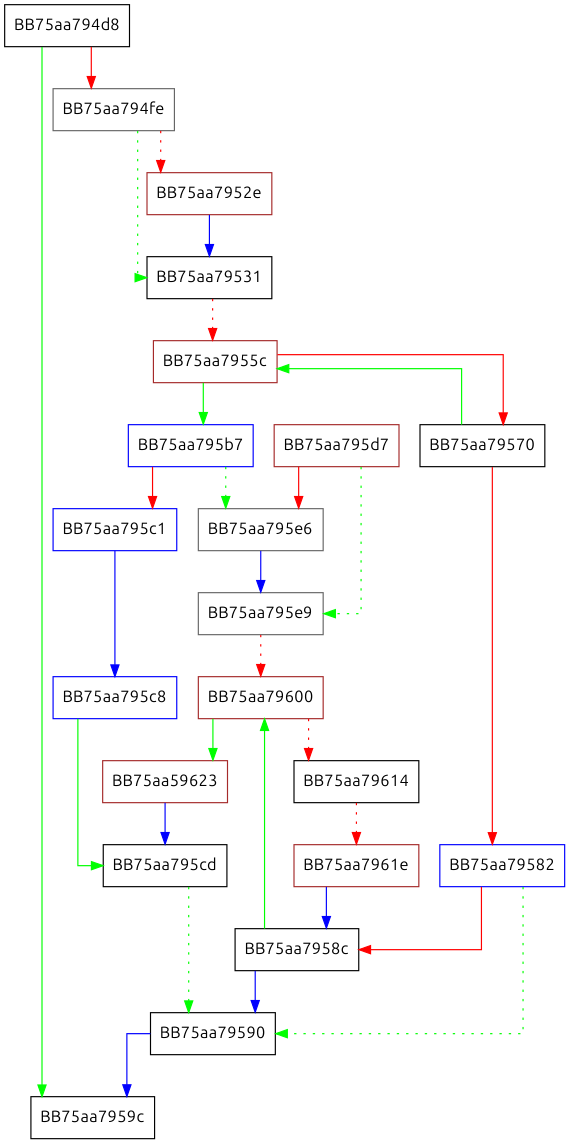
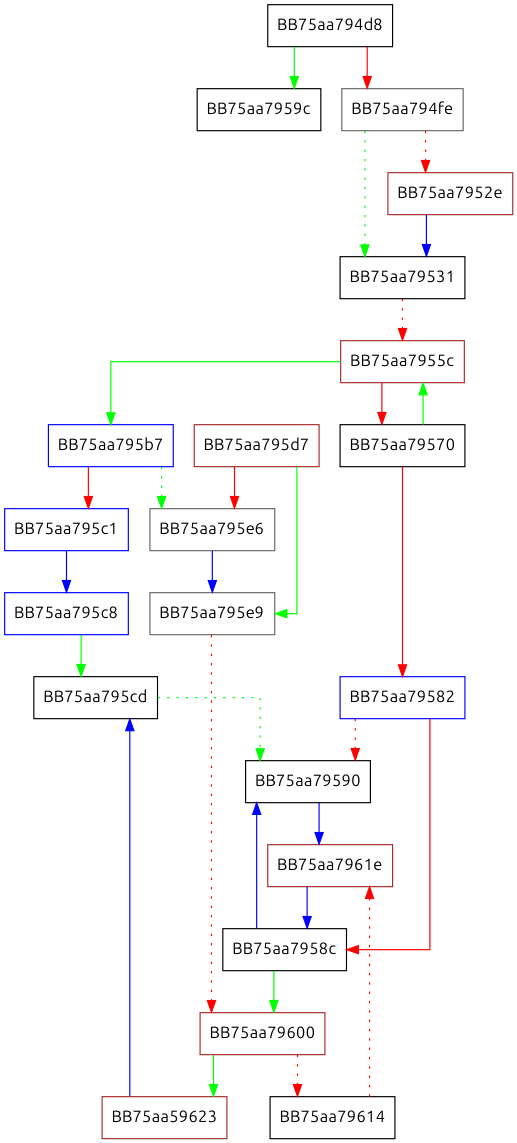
(361, 553) -> (297, 545)
(479, 1034) -> (355, 734)
(127, 1047) -> (319, 818)
